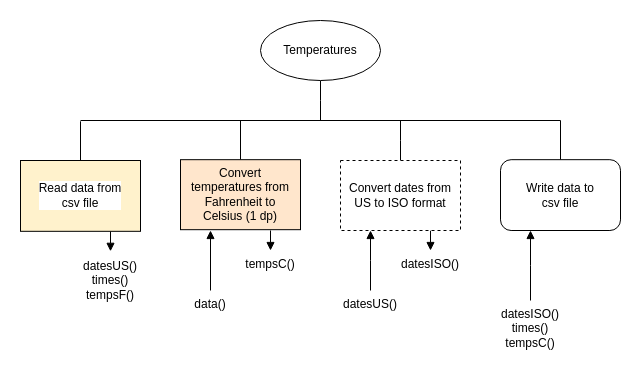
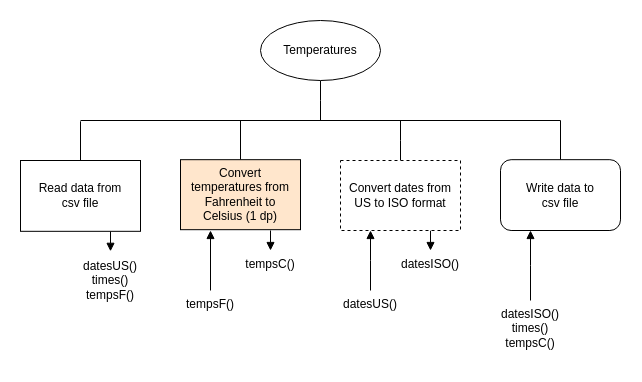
(81, 196) -> (81, 196)
(211, 305) -> (211, 305)
